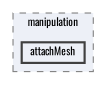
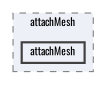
(53, 23) -> (53, 23)
